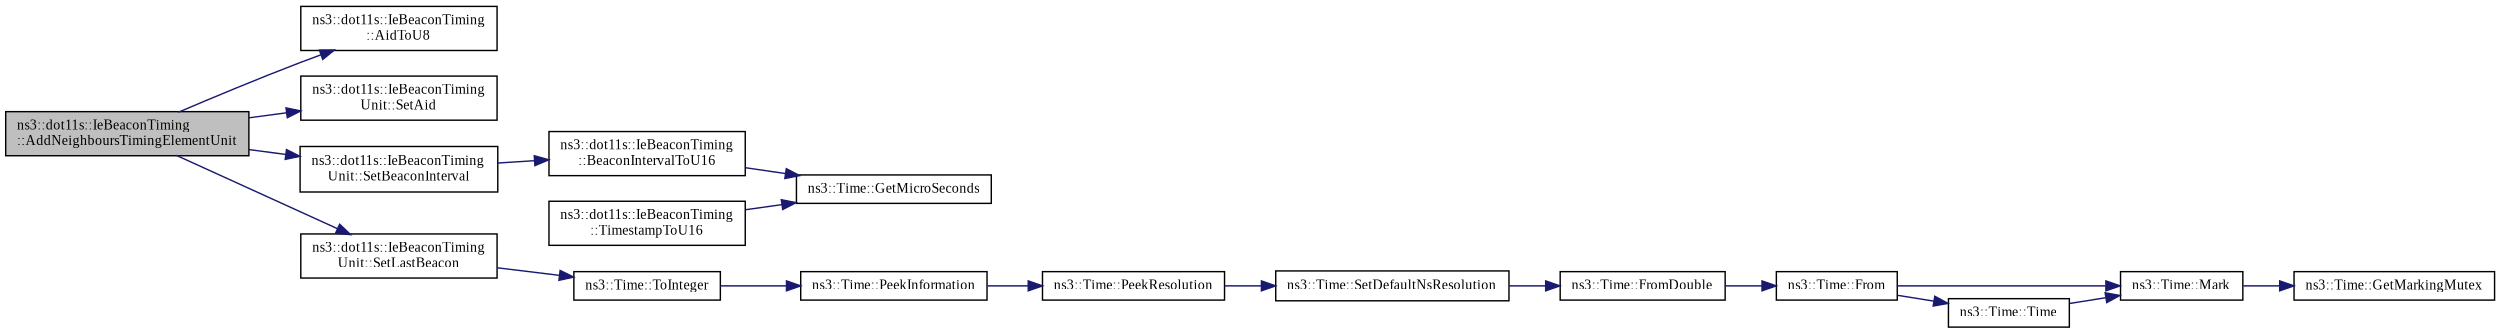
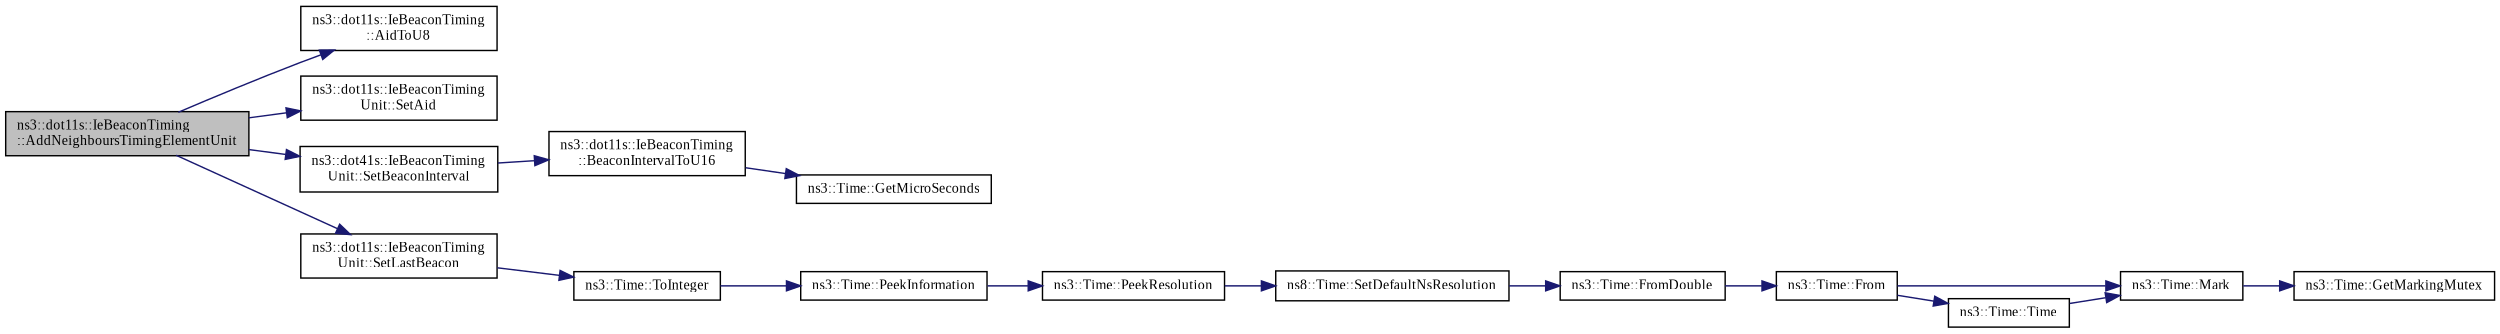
(399, 169) -> (399, 169)
(647, 223) -> none
(1392, 286) -> (1392, 286)
